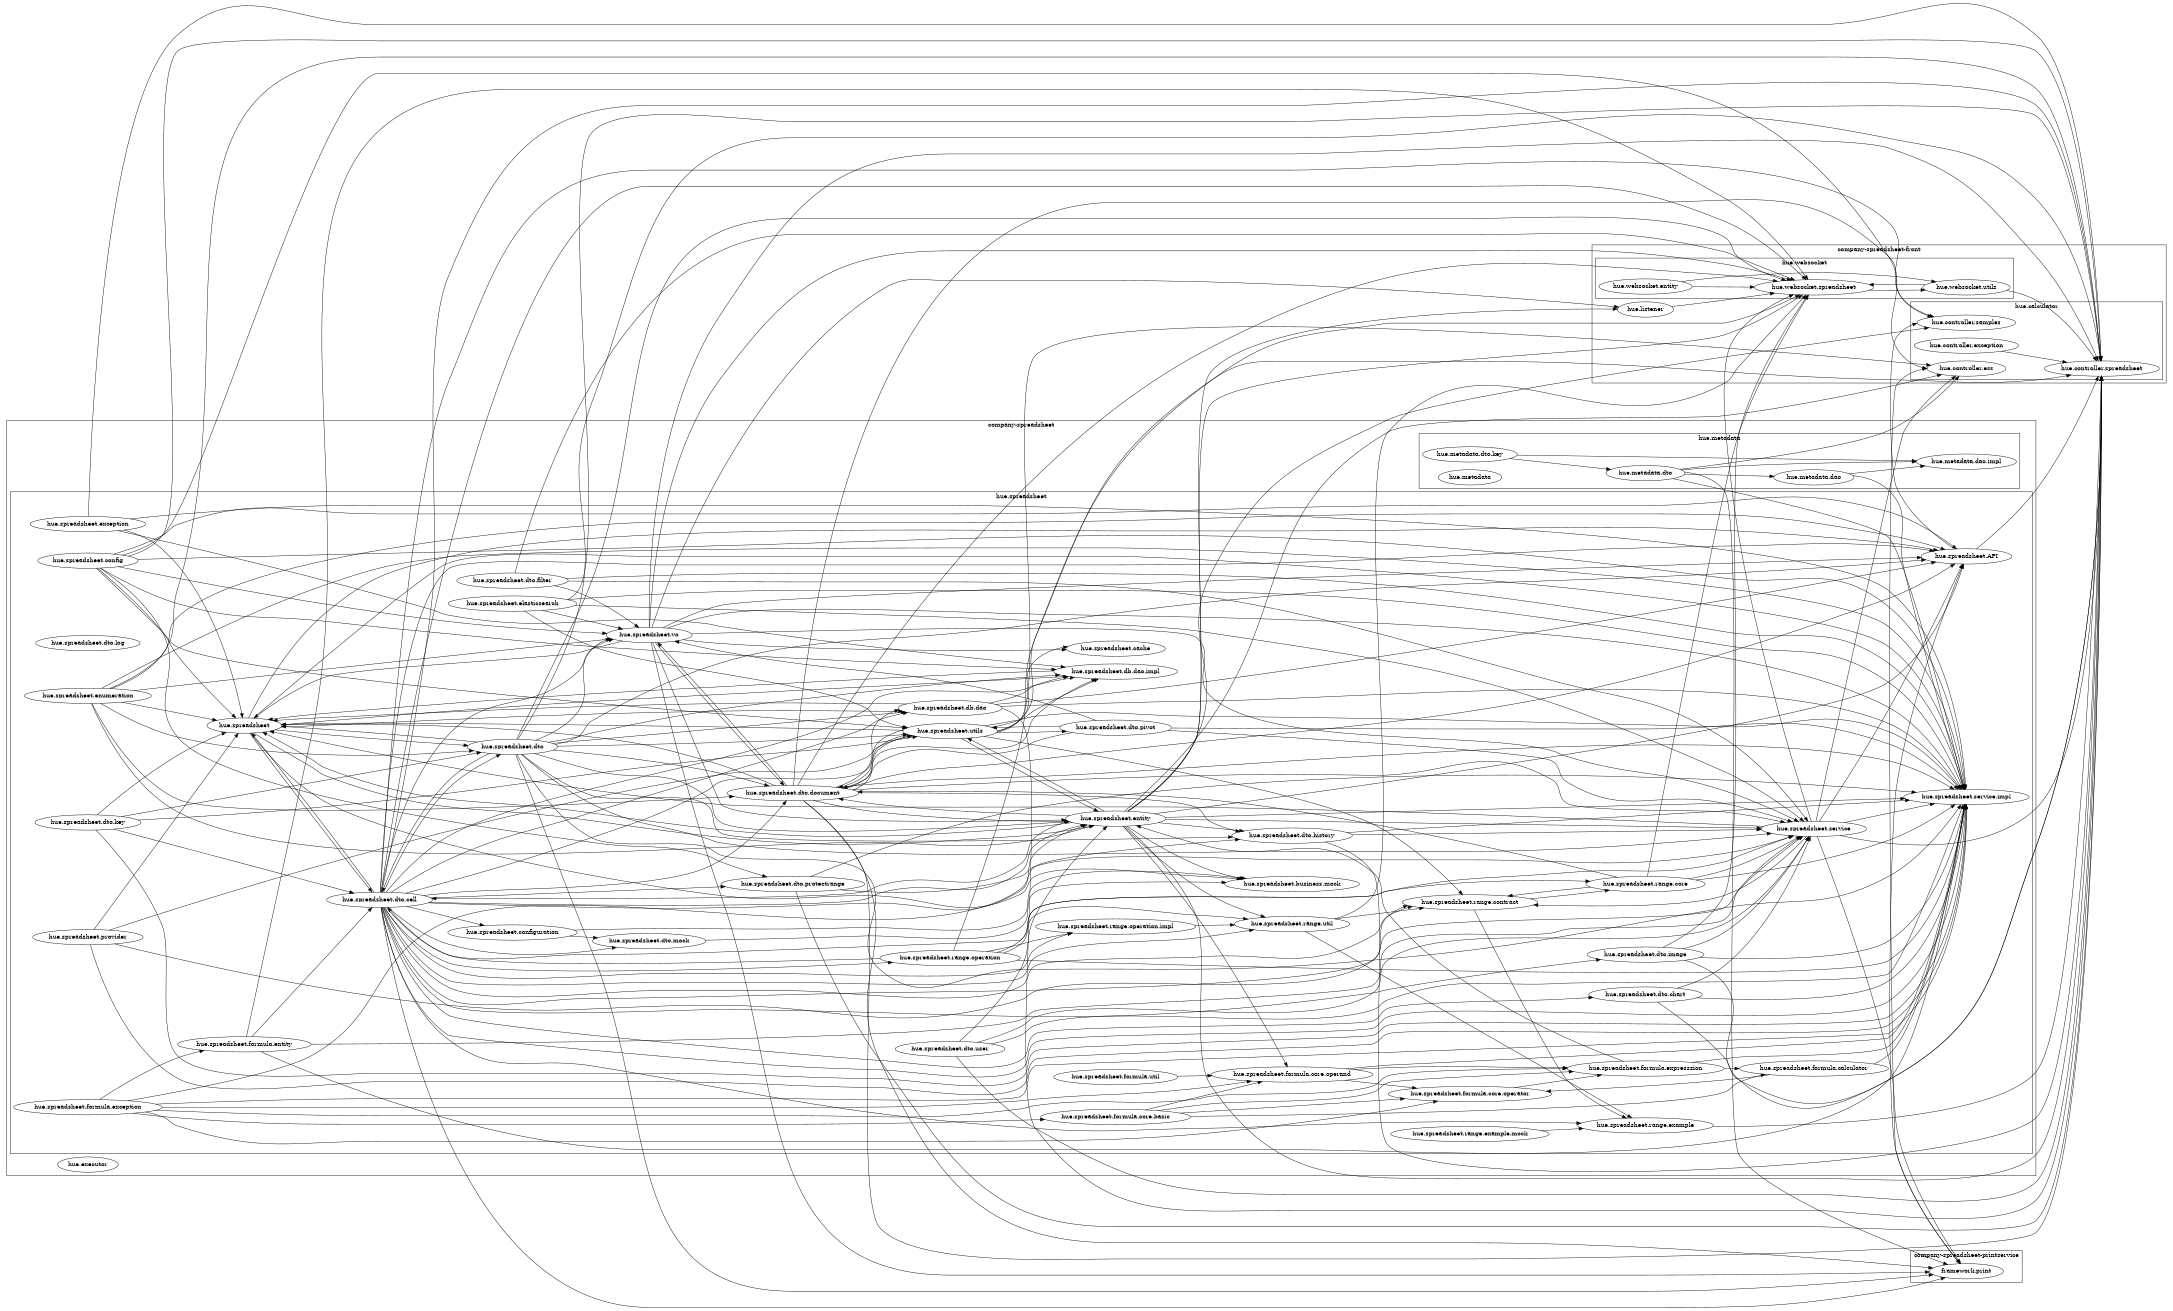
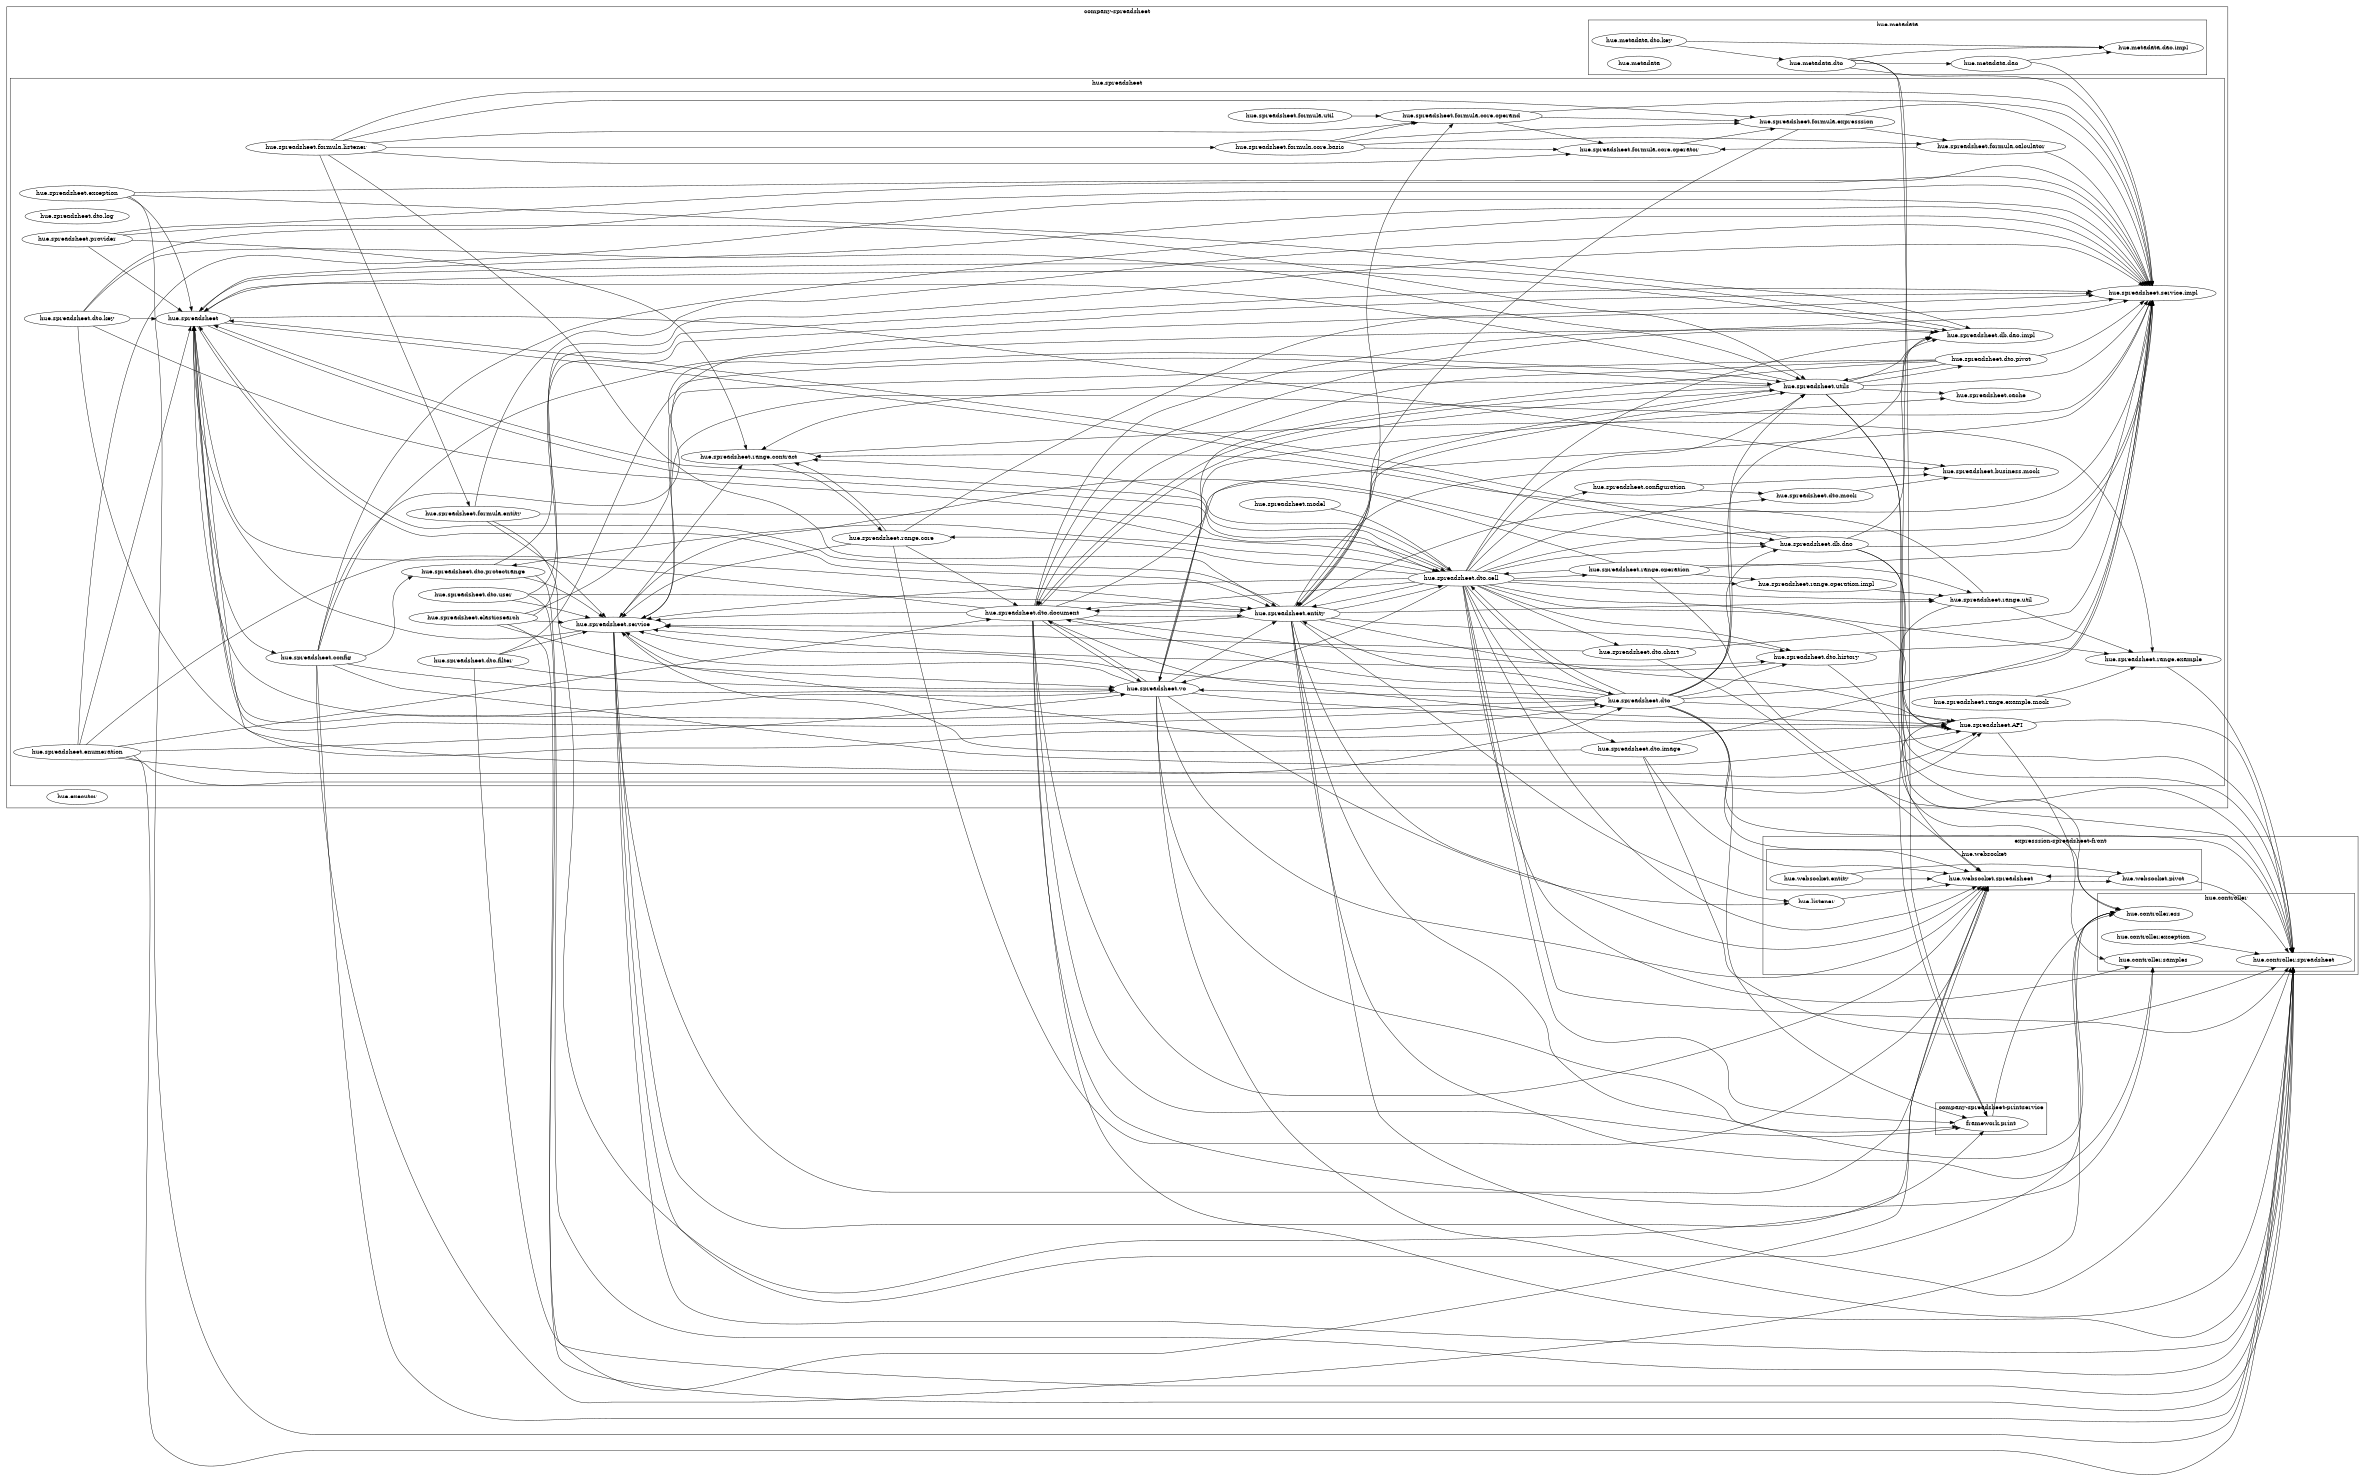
(1879, 250) -> (2060, 841)
(1966, 287) -> (2153, 879)
(2037, 307) -> (2226, 898)
none -> (1290, 504)
(173, 648) -> (224, 585)
(88, 1107) -> (316, 147)
